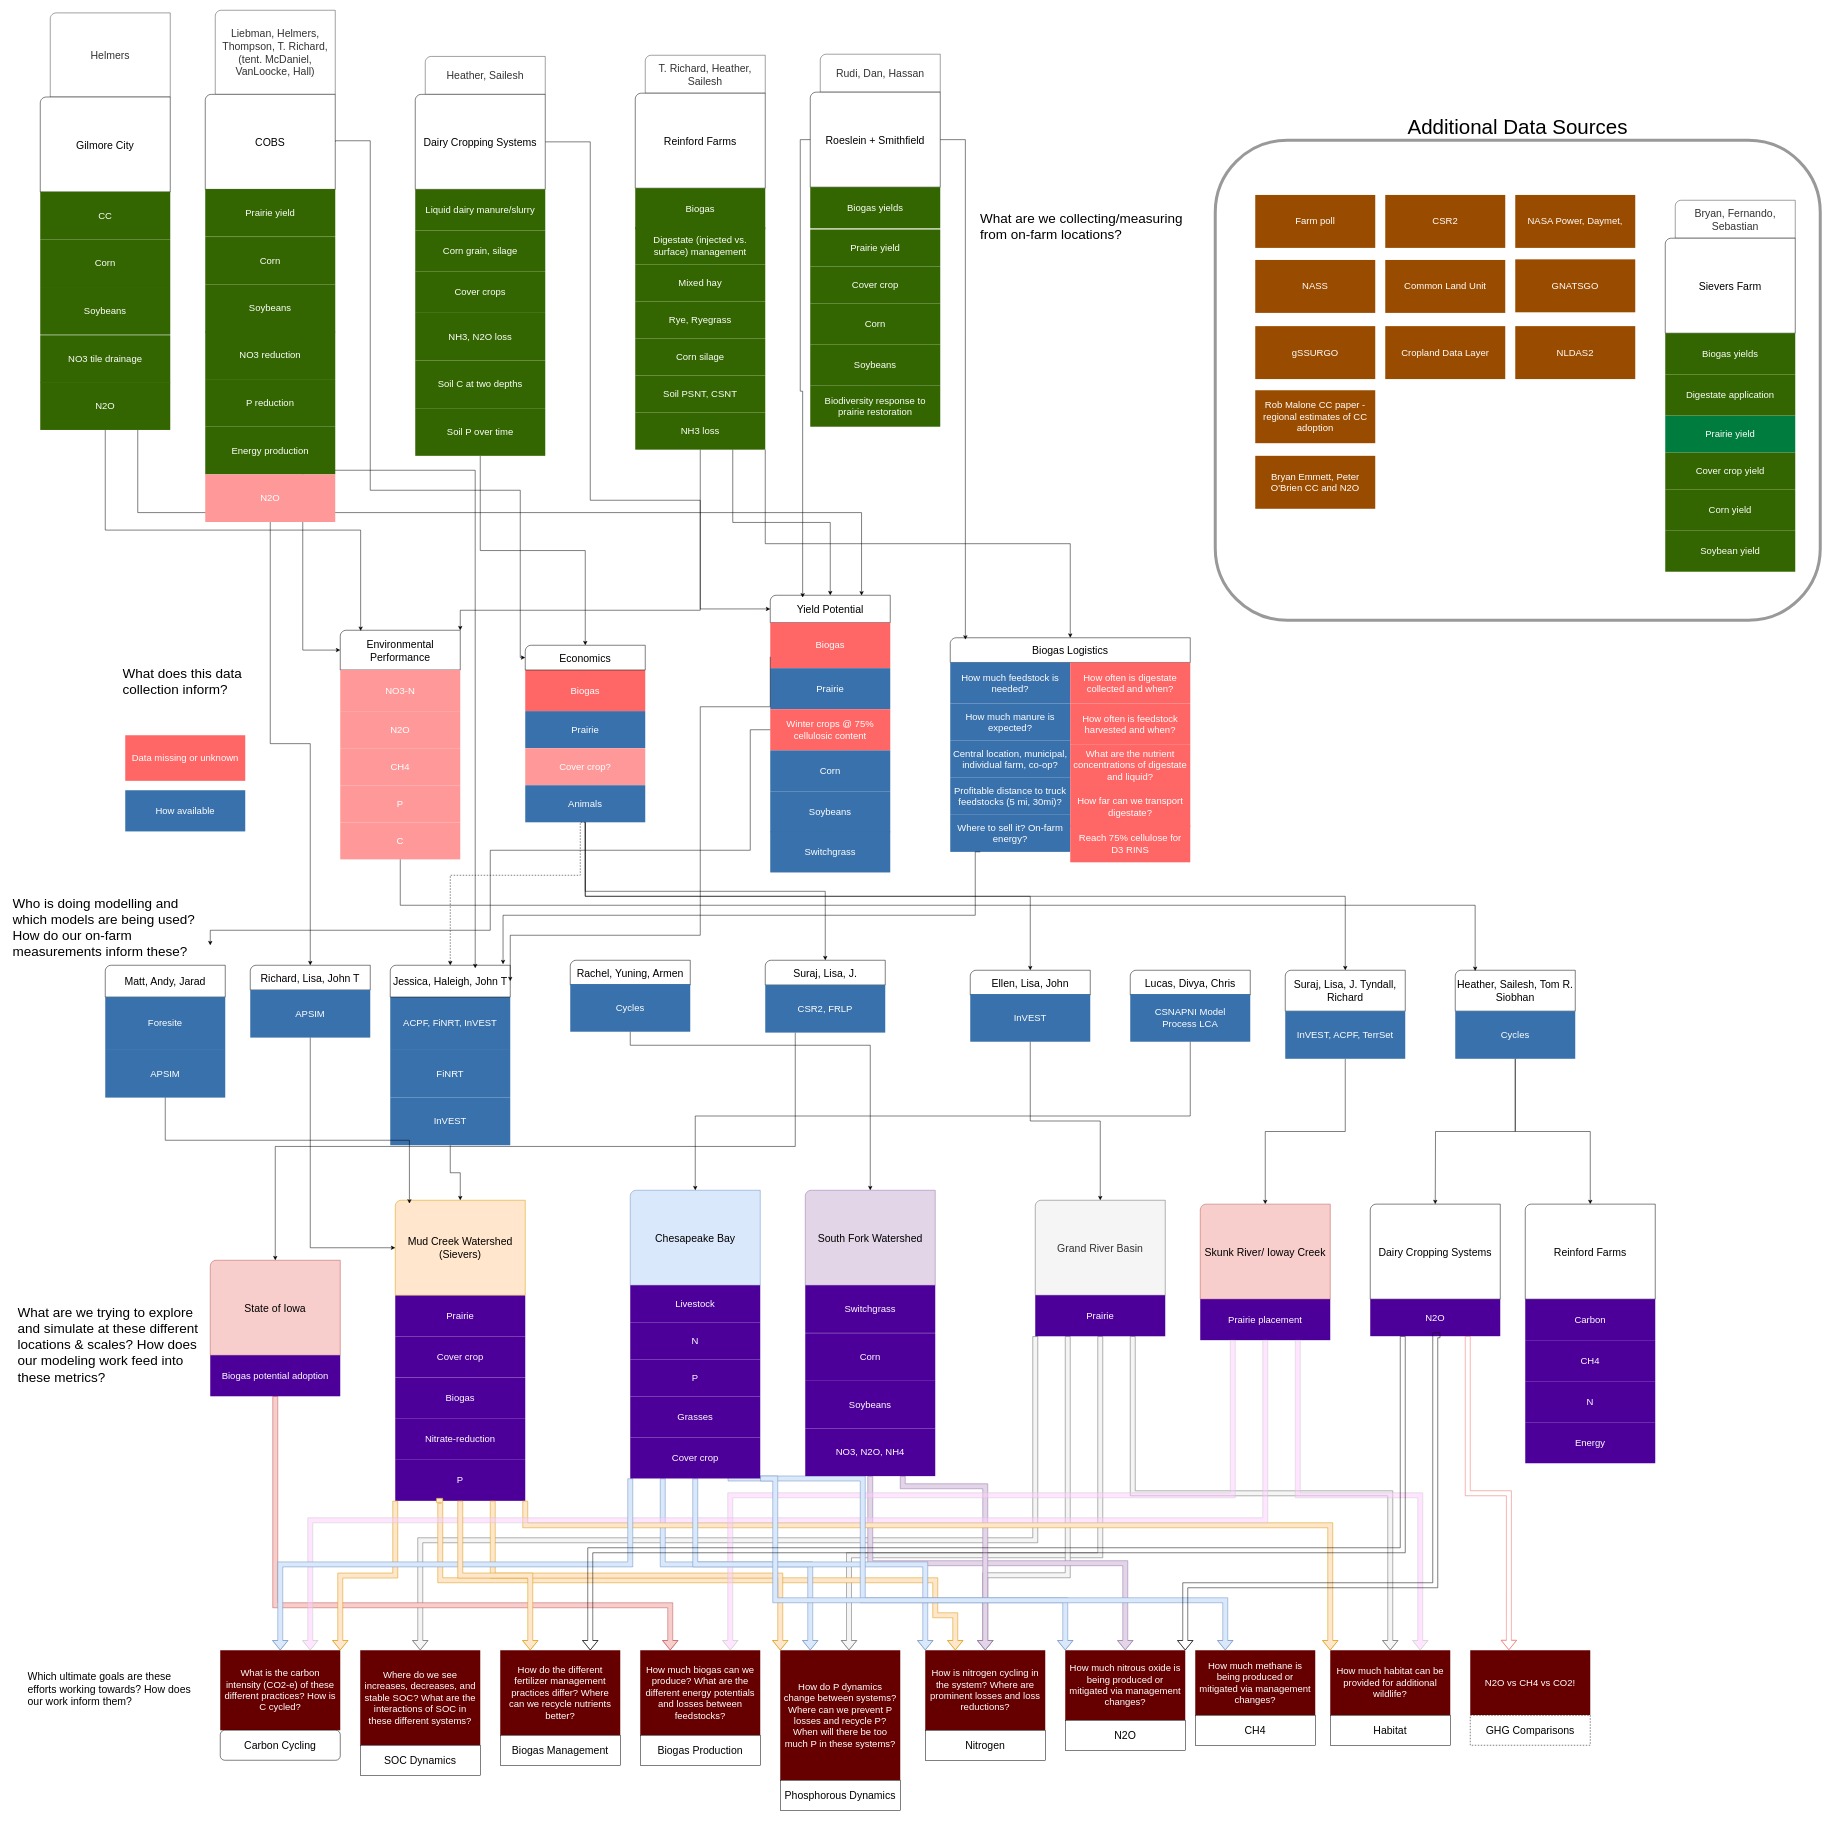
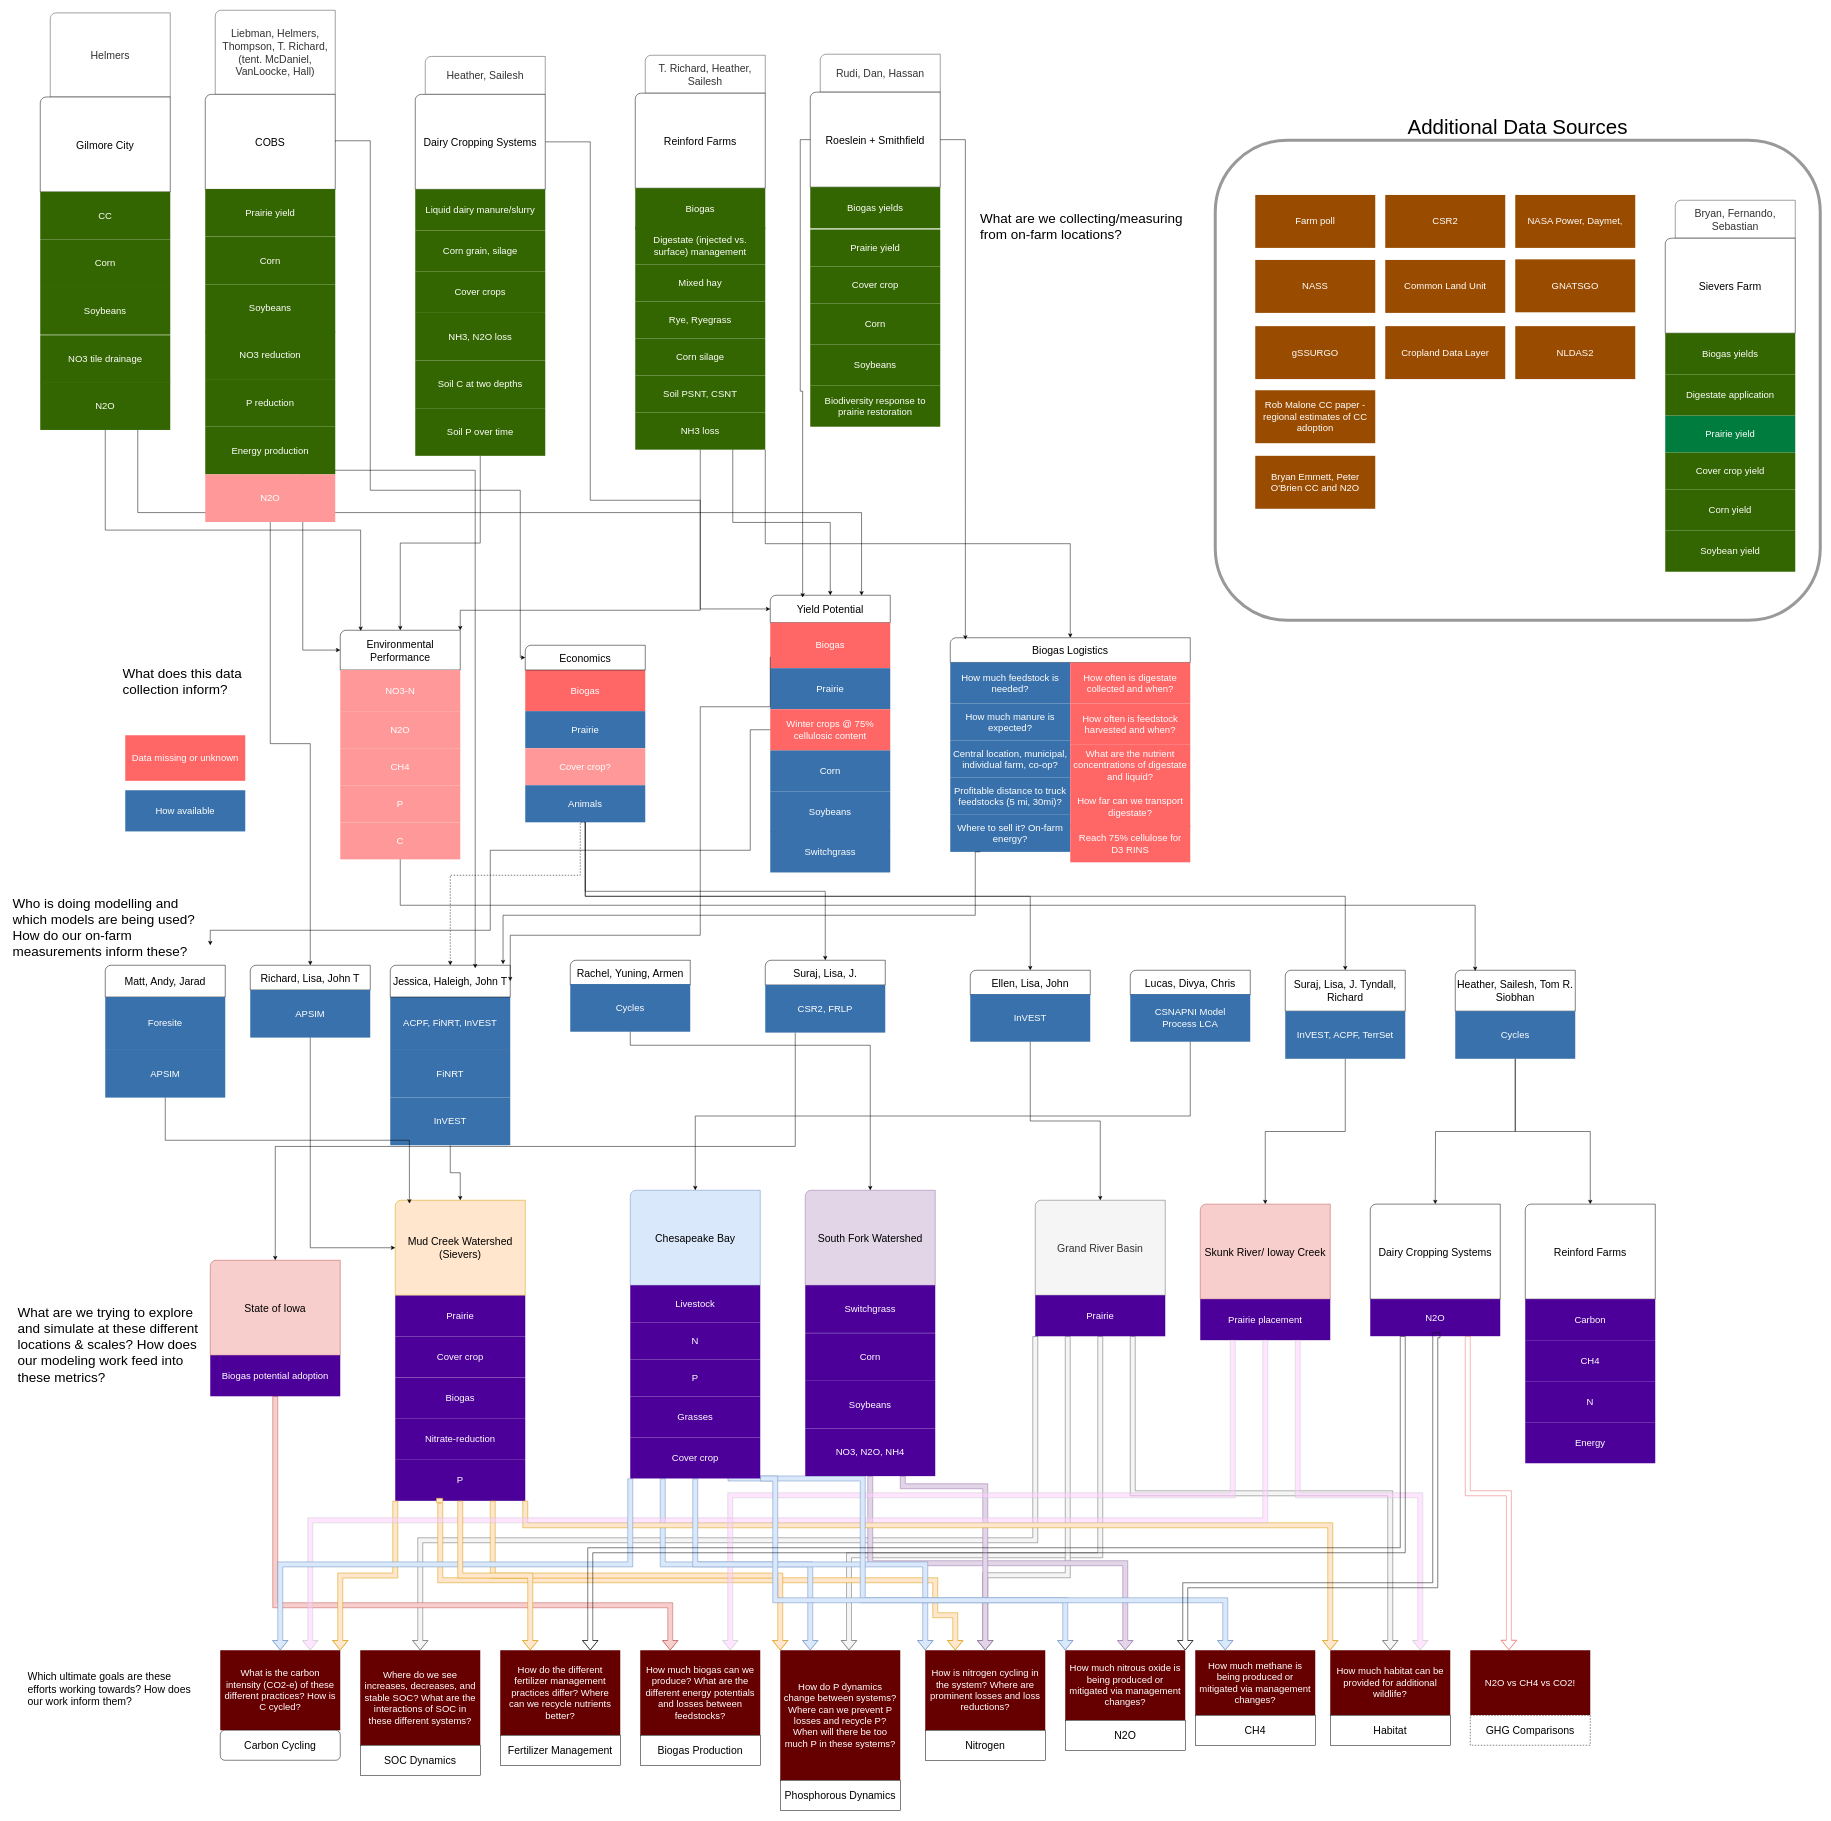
(584, 551) -> (400, 625)
(560, 1750) -> (560, 1750)
